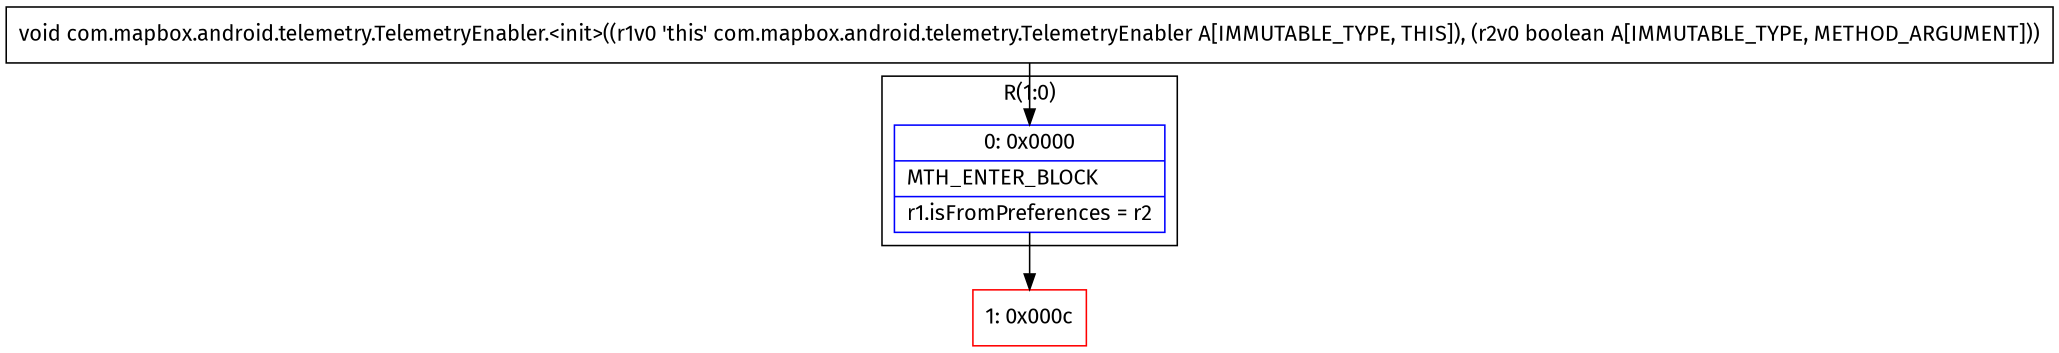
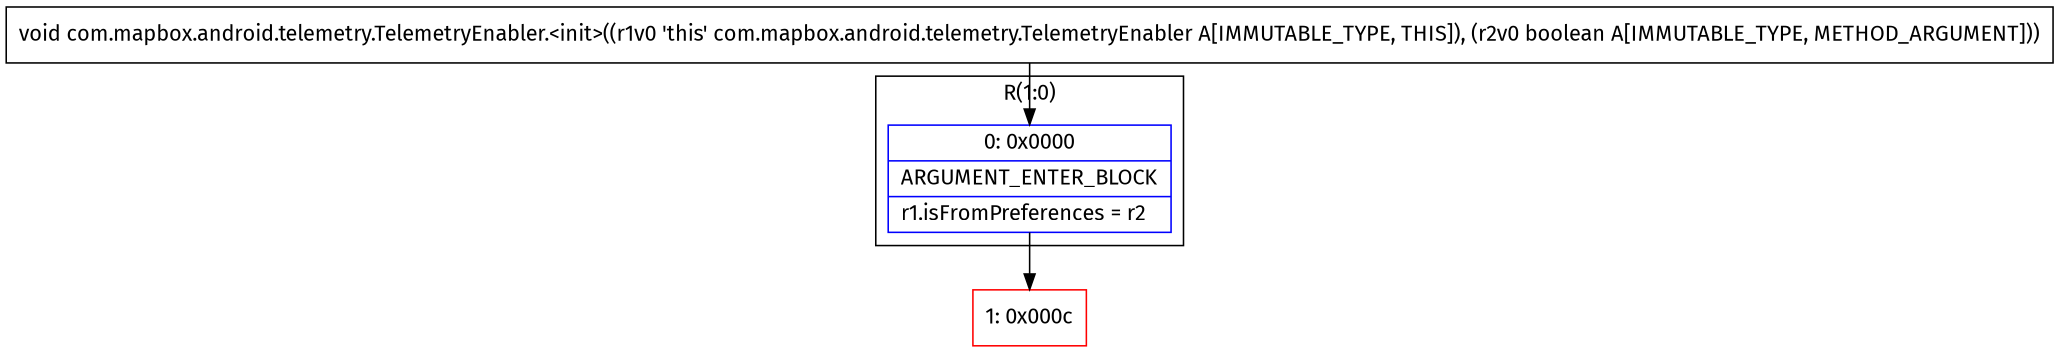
(1003, 178) -> (1030, 178)
